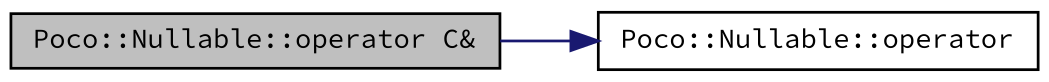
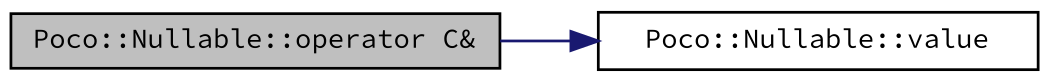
(818, 41) -> (818, 41)
